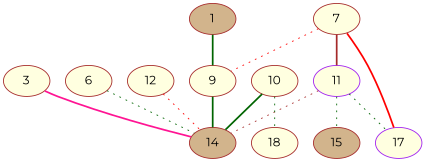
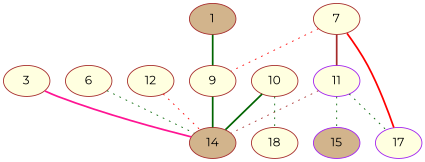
(337, 143) -> (337, 143)
